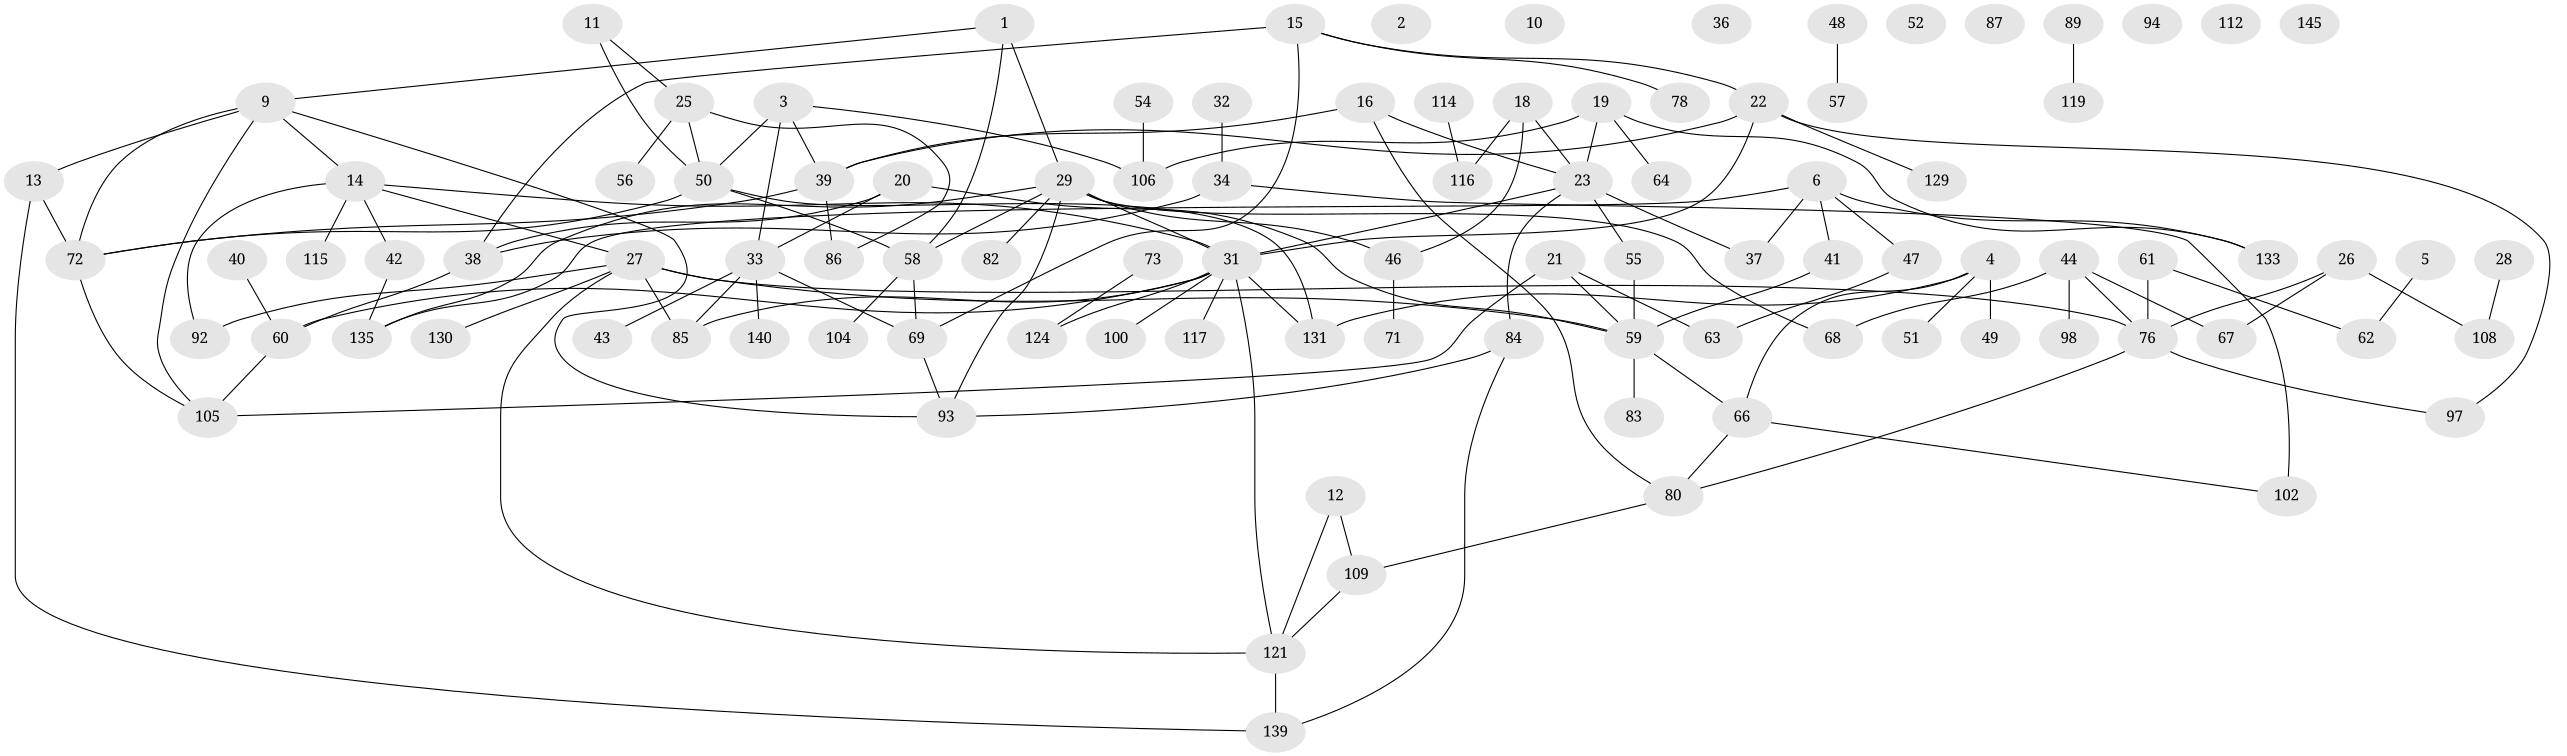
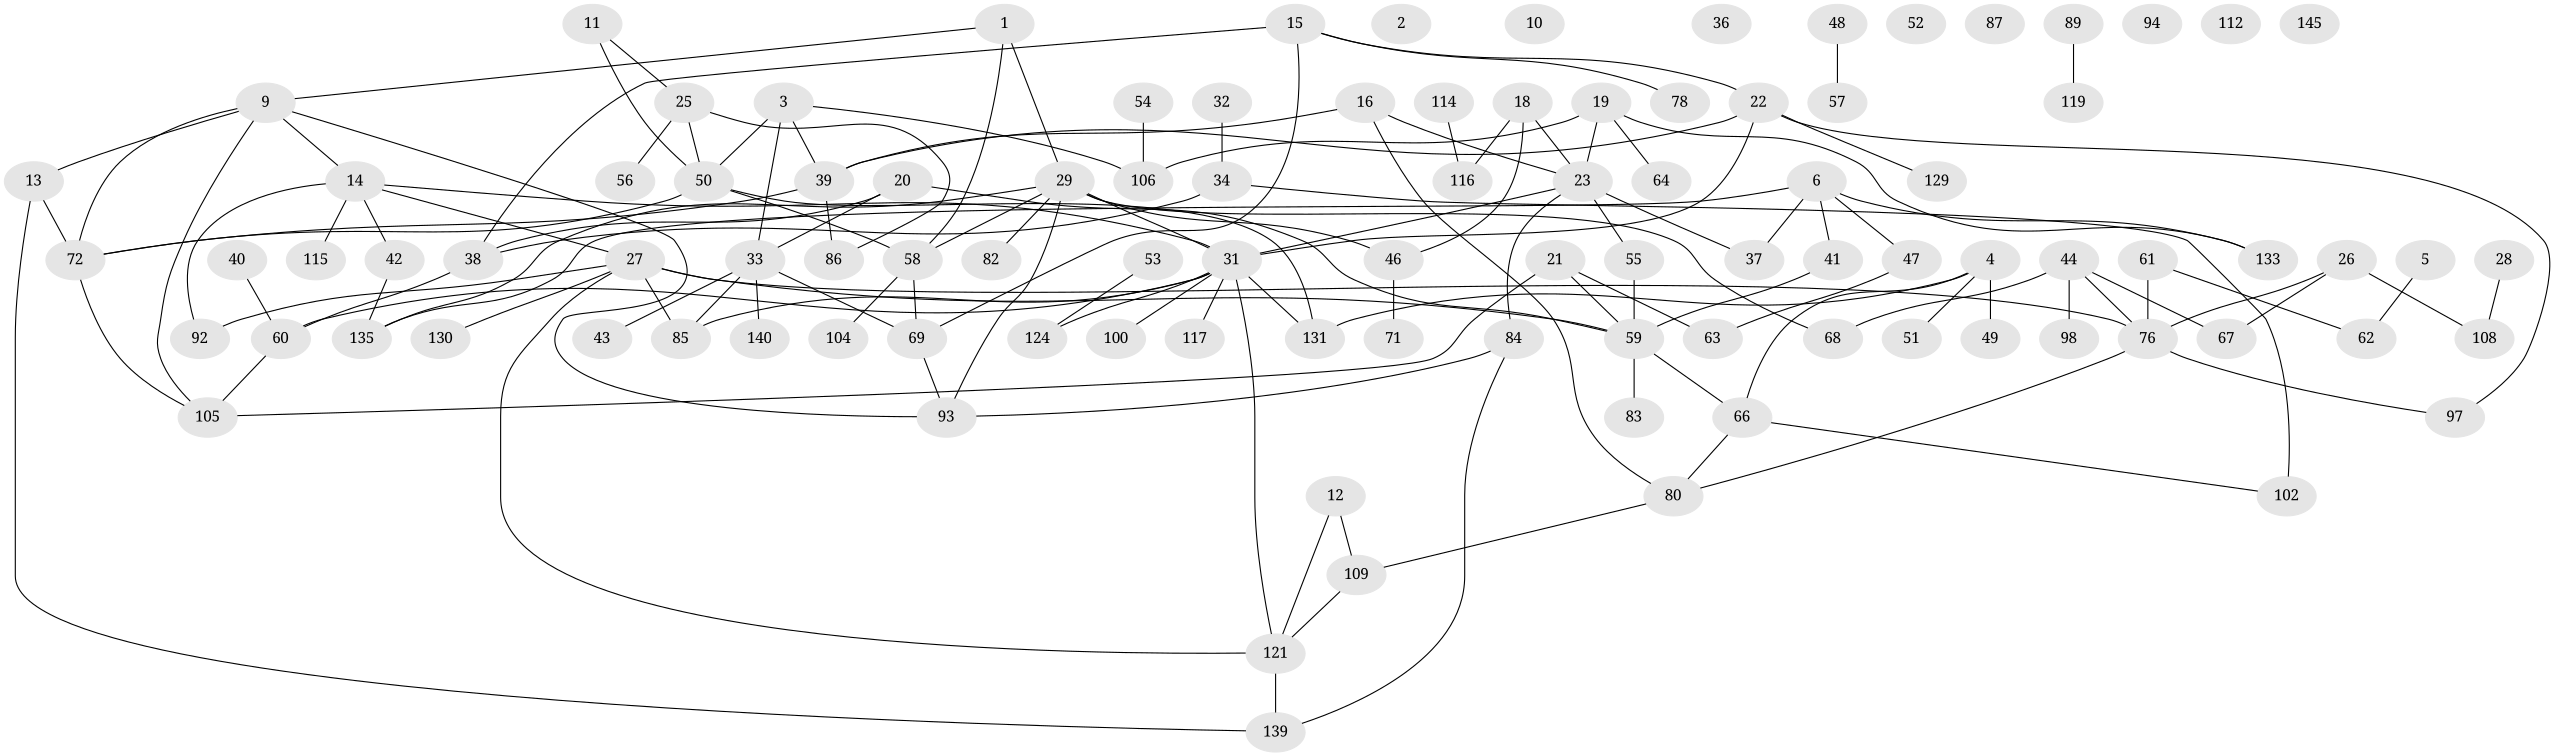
(1153, 260) -> (1153, 260)
